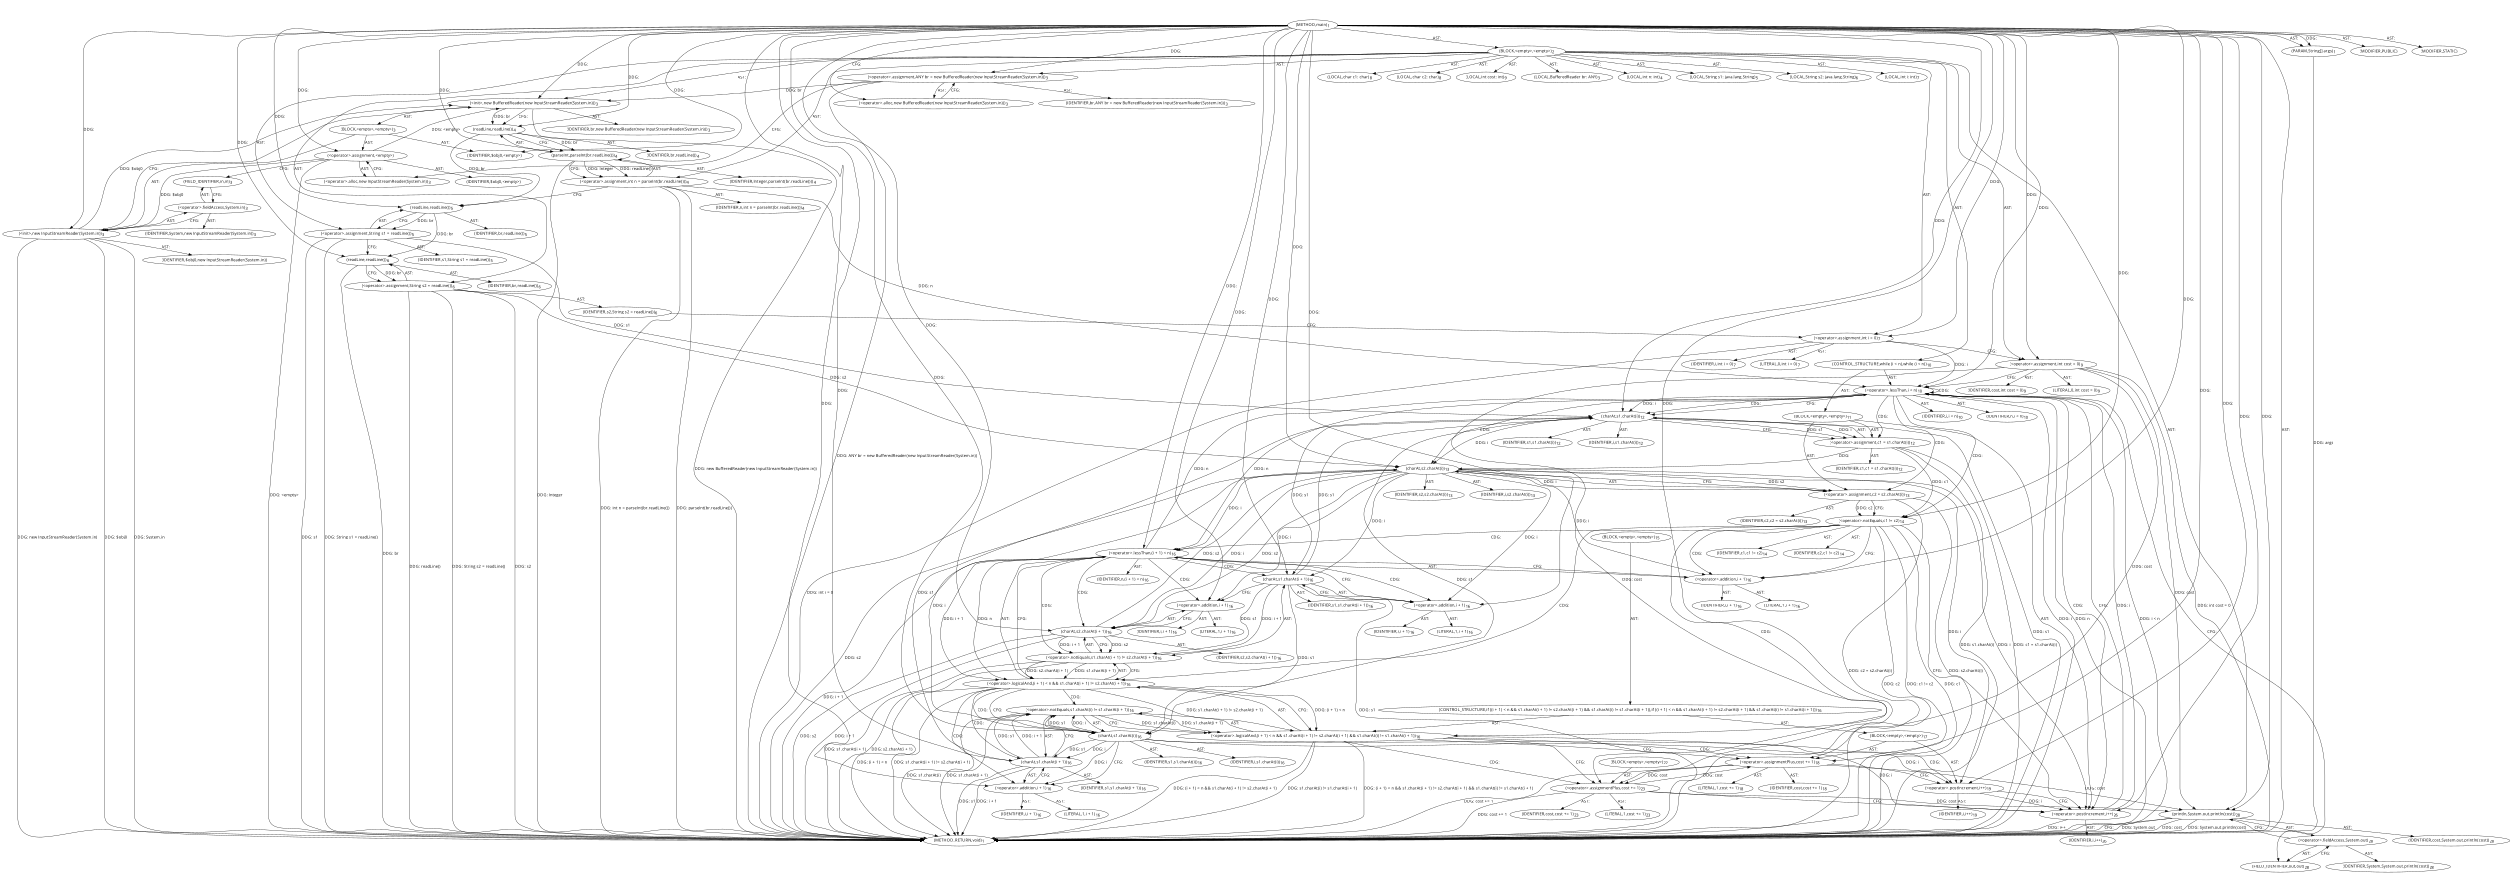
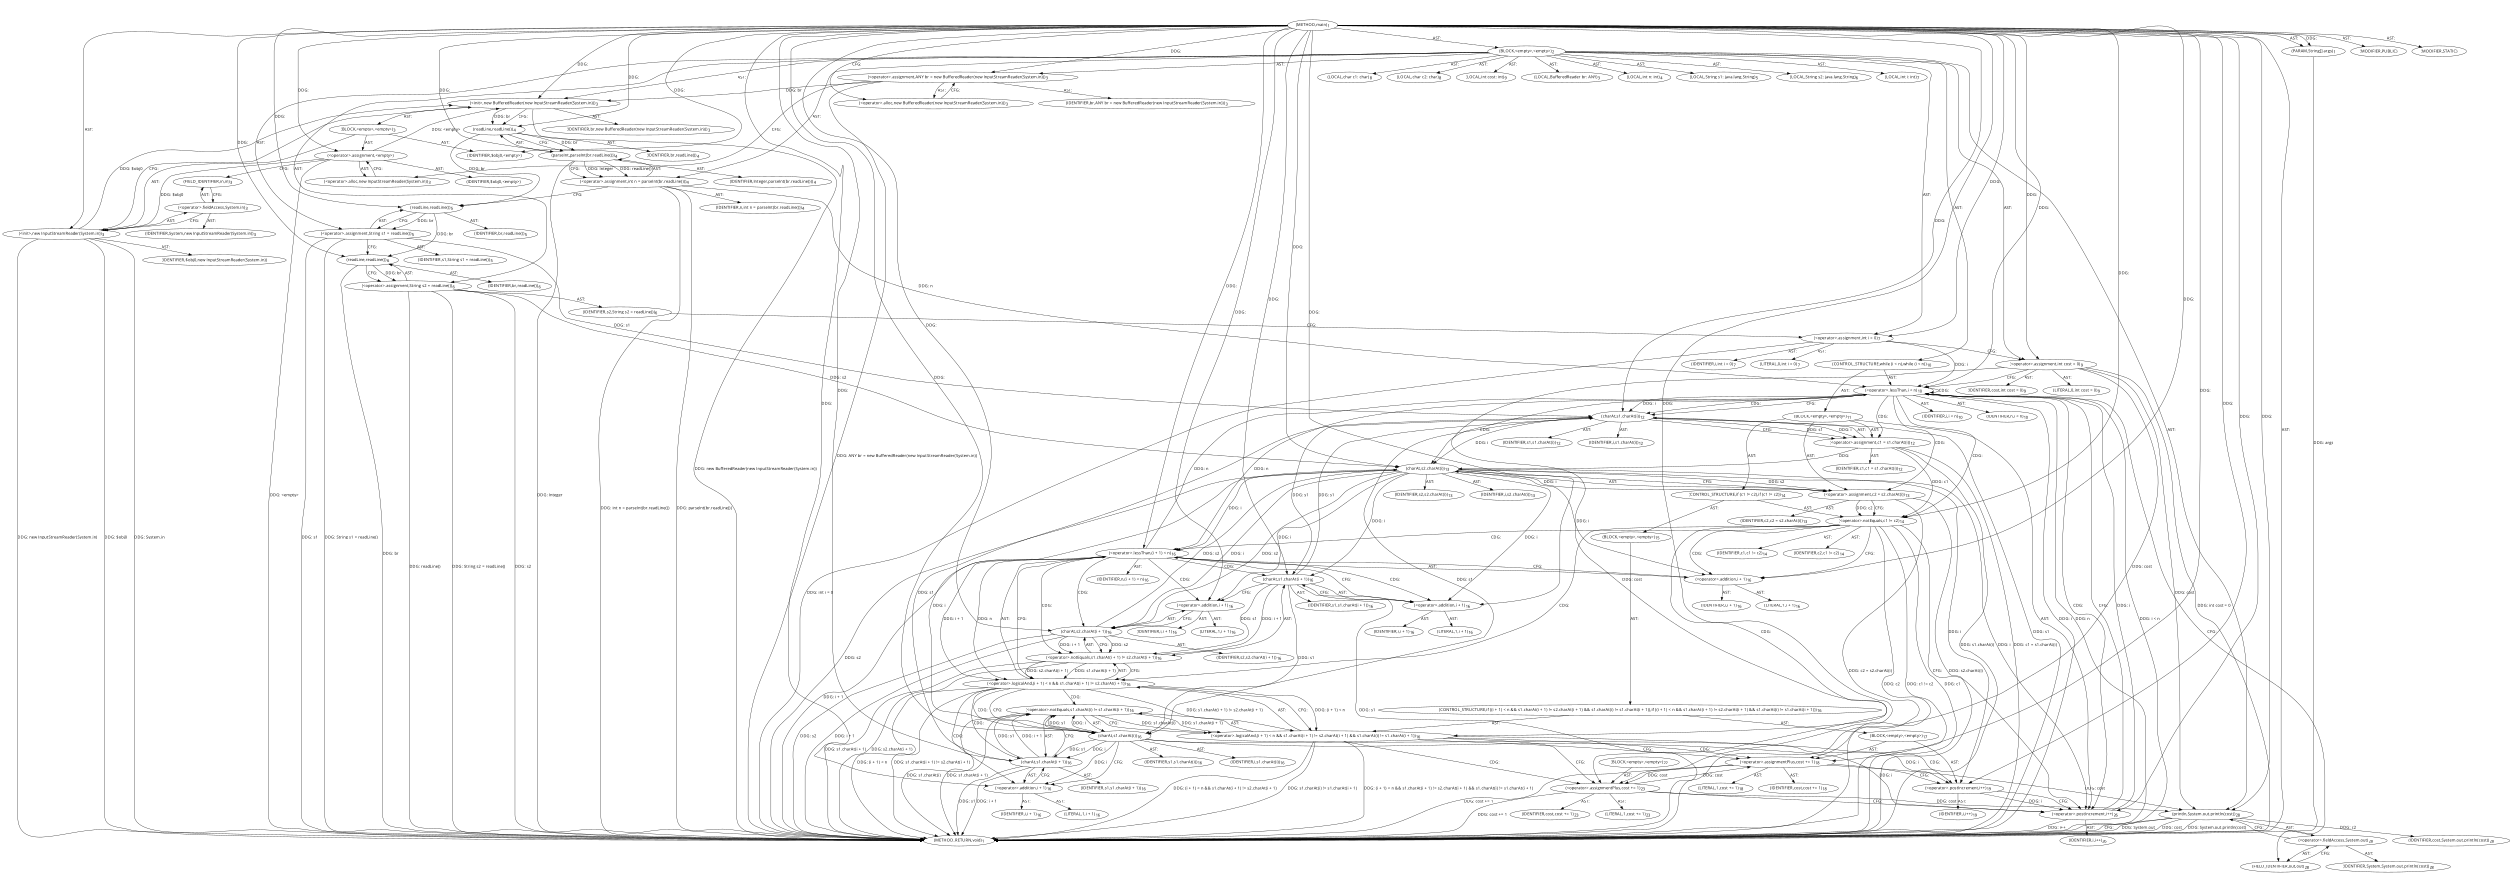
(90, 130) -> (90, 130)
none -> (1737, 495)
(2348, 828) -> (2348, 828)
